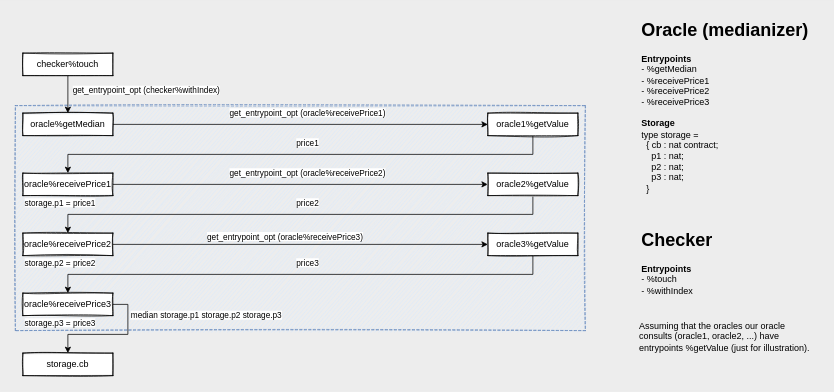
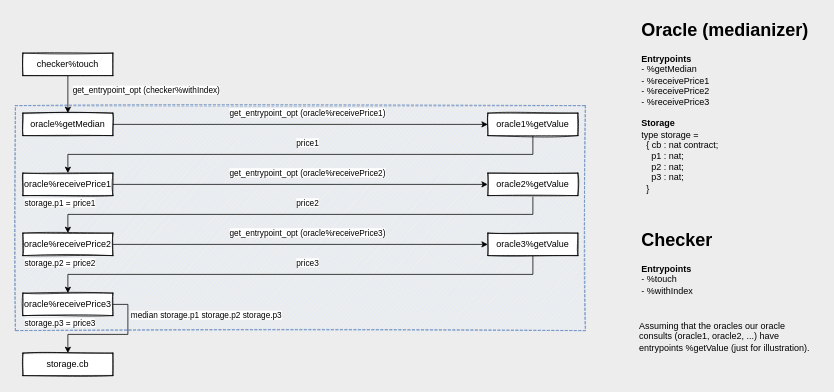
(285, 237) -> (308, 233)
